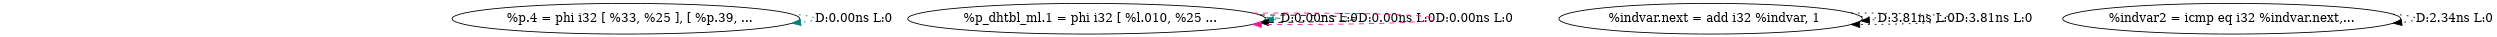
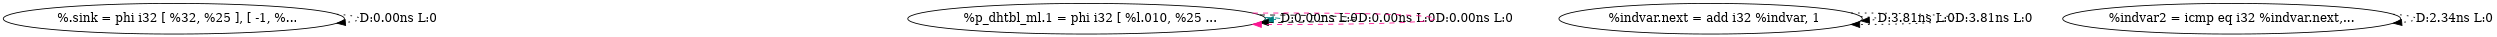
none -> (174, 19)
(626, 19) -> none
